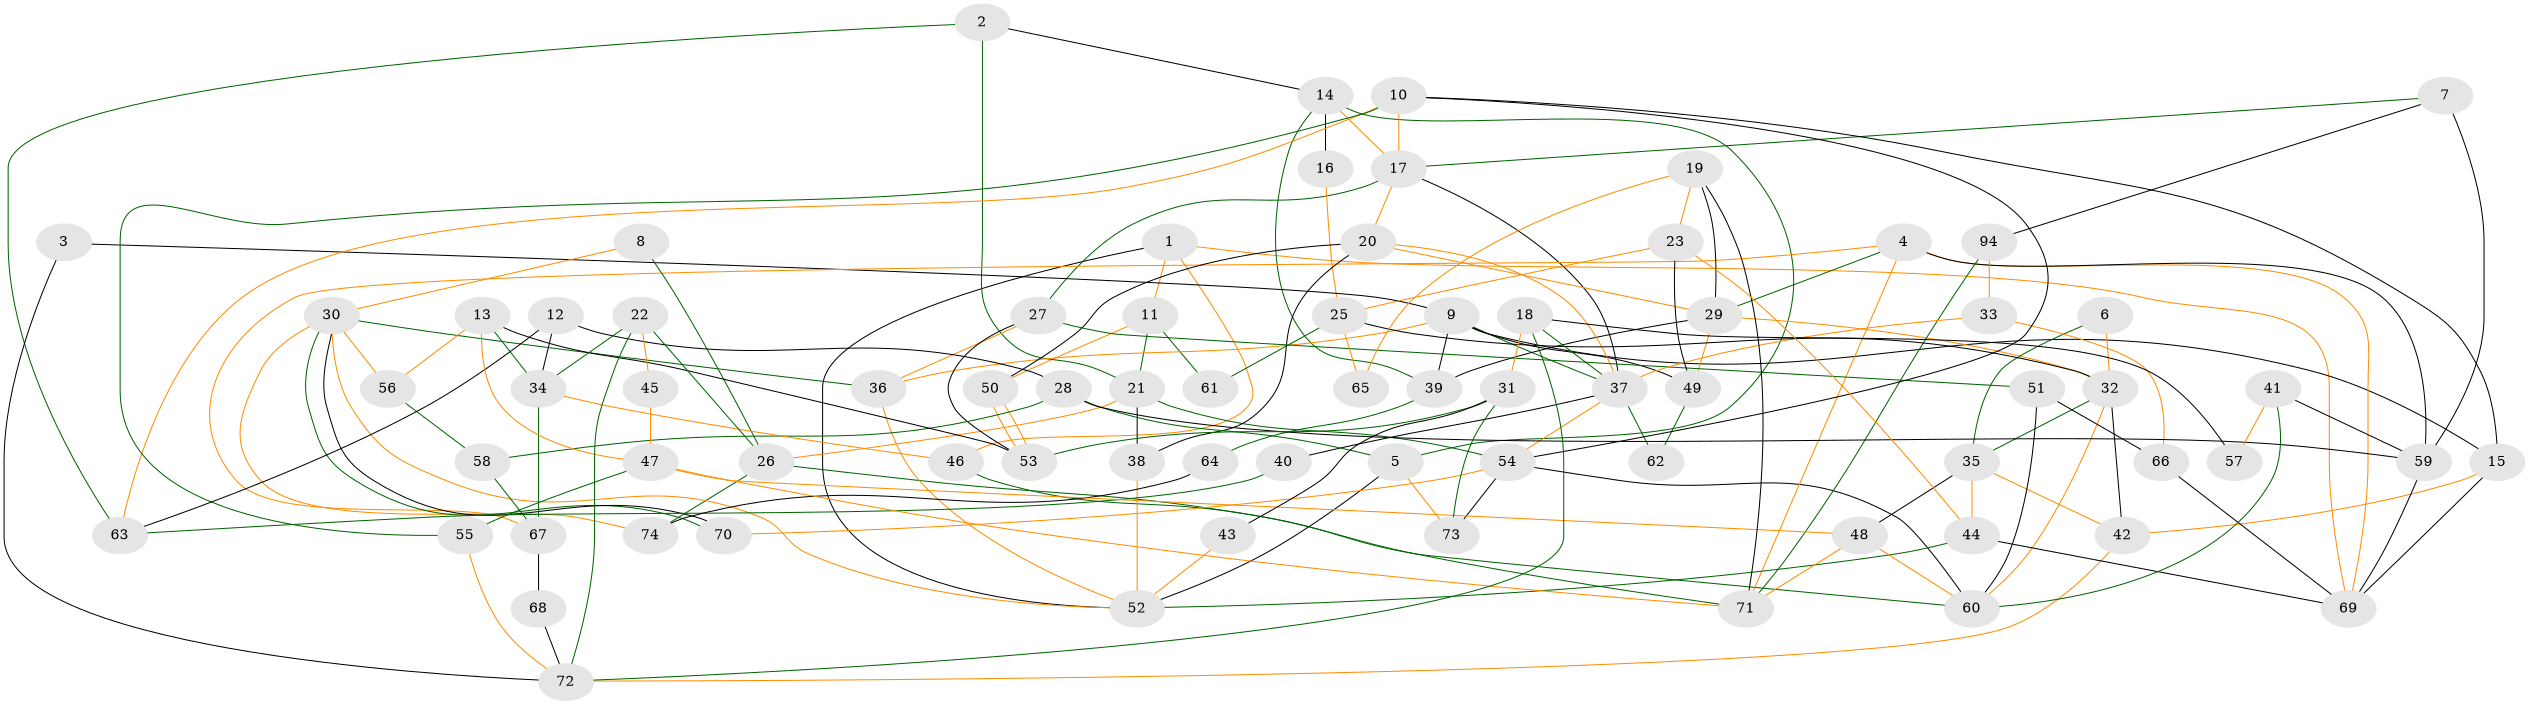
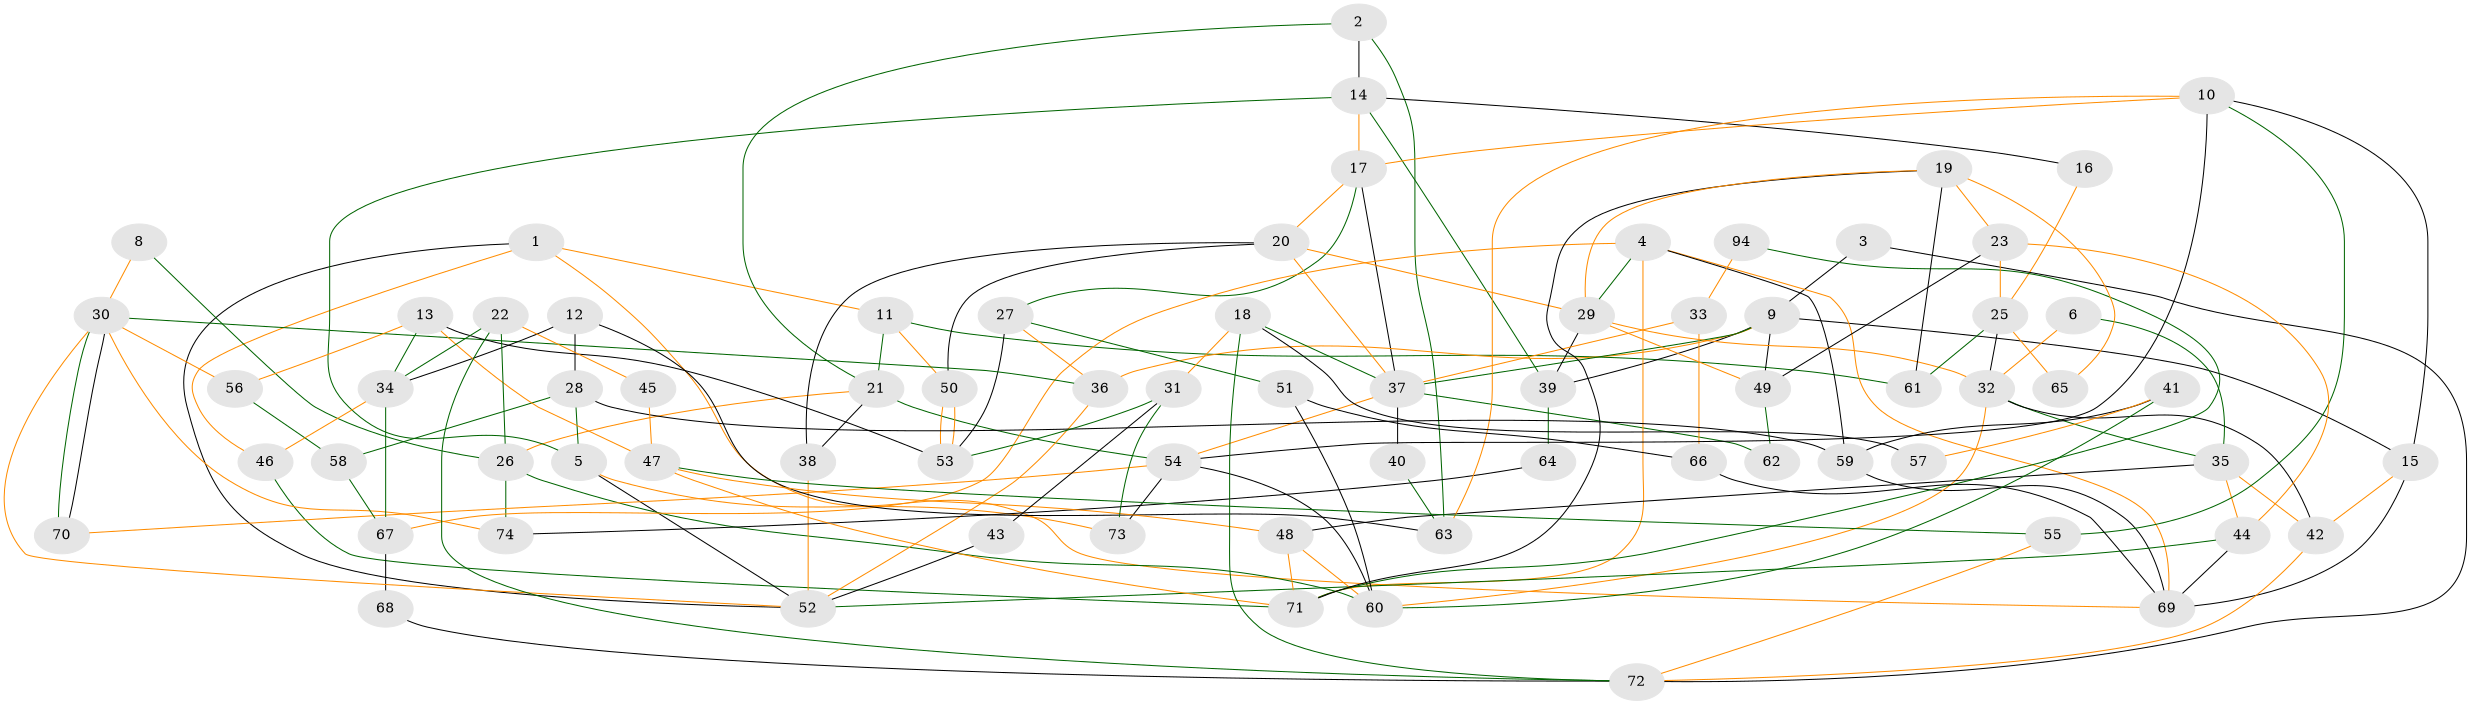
(2445, 96) -> none
(1715, 241) -> (1624, 213)
none -> (1929, 279)
(1183, 572) -> (903, 574)
